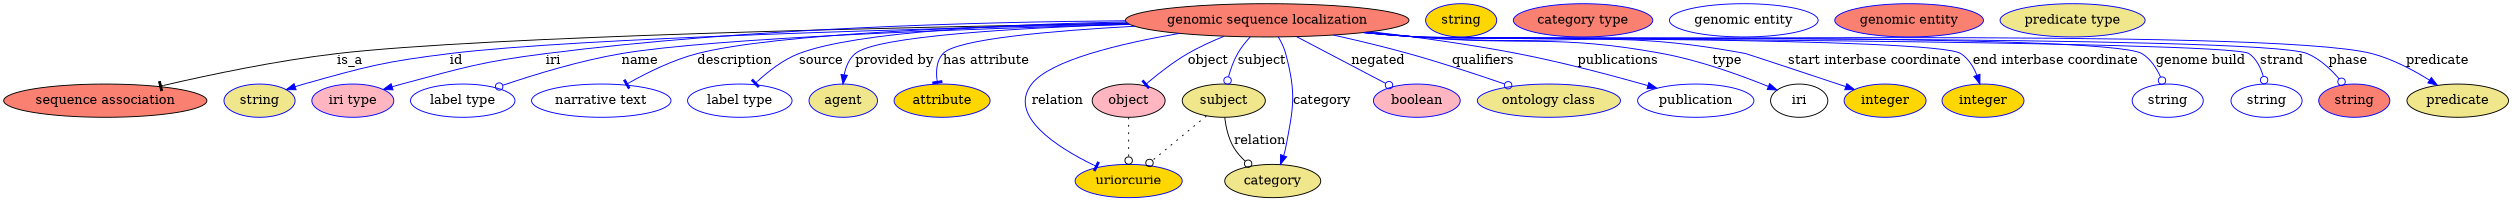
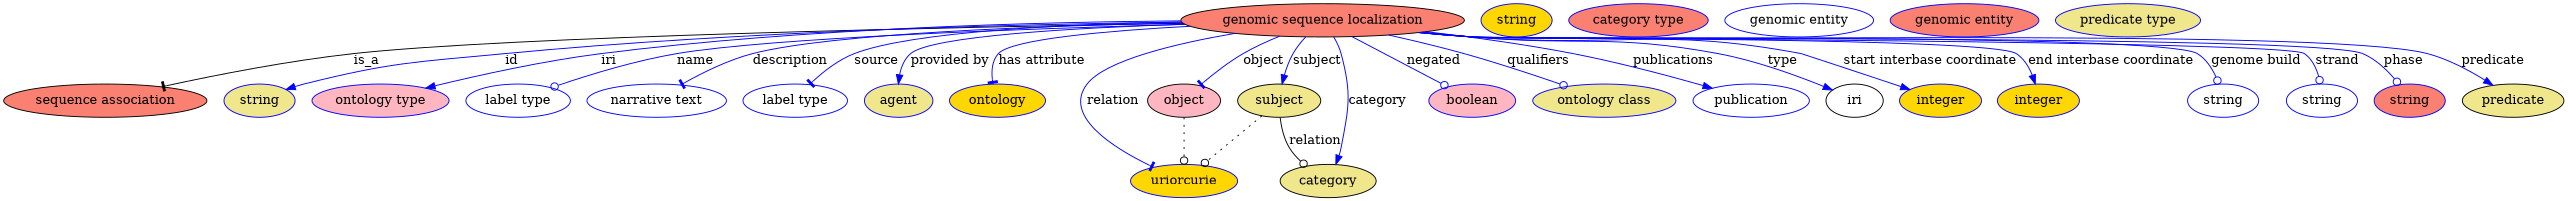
(1237, 55) -> (1293, 55)
(353, 101) -> (381, 101)
(942, 101) -> (998, 101)
